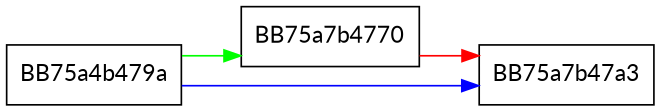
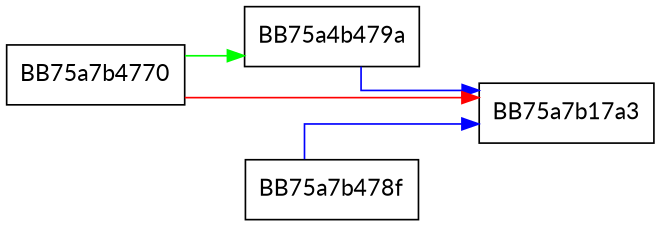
(203, 56) -> (206, 56)
(567, 75) -> (567, 113)
none -> (332, 190)
